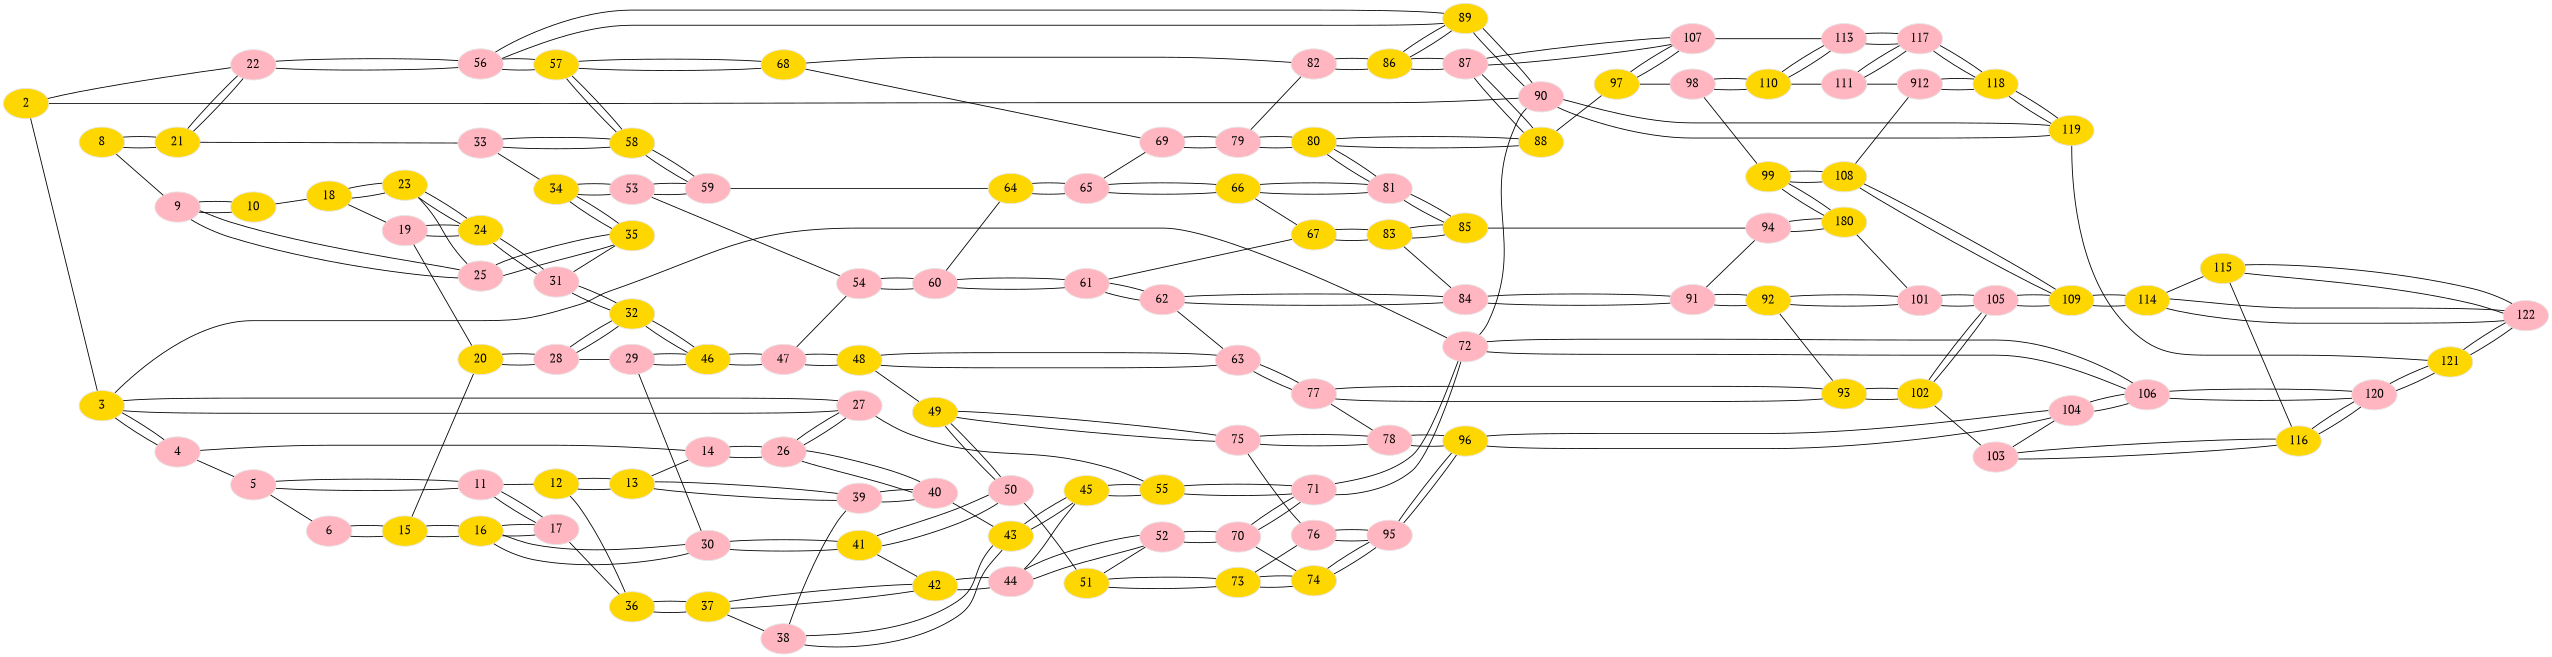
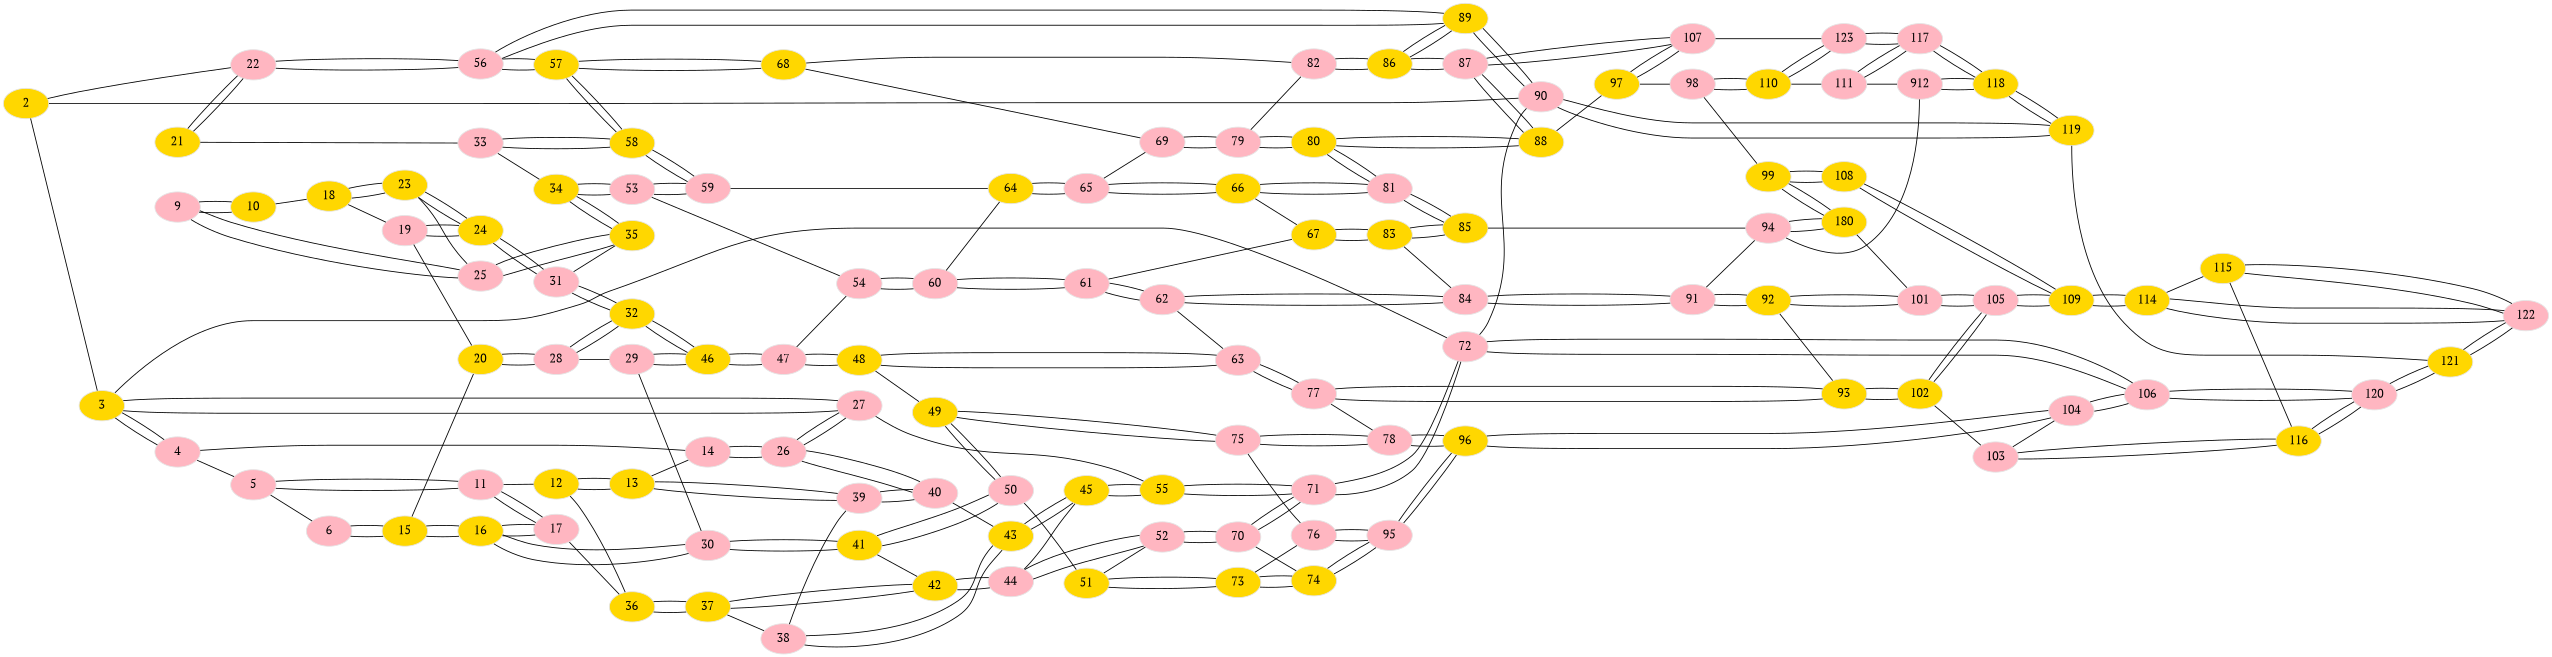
(1844, 39) -> (1844, 39)
(1882, 130) -> (1892, 217)
(102, 142) -> none
